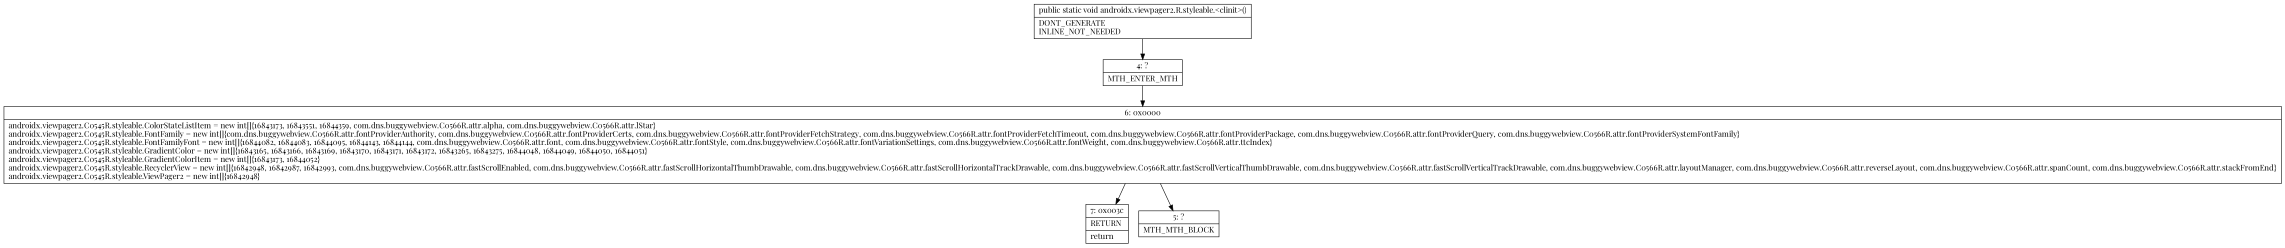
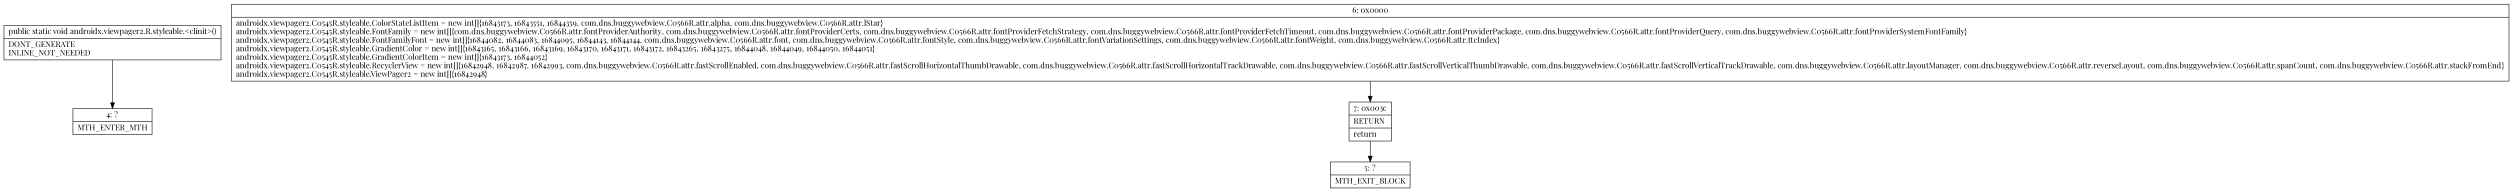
(1143, 93) -> none
(1166, 195) -> (1370, 149)
(1179, 230) -> (1370, 181)
